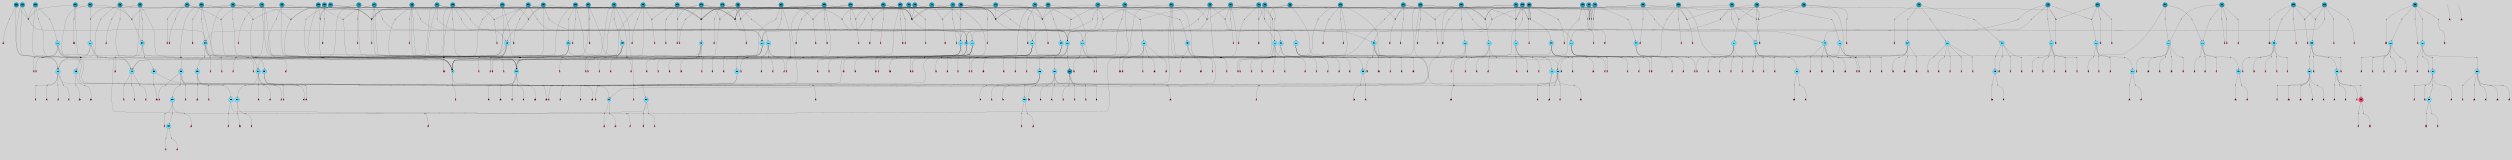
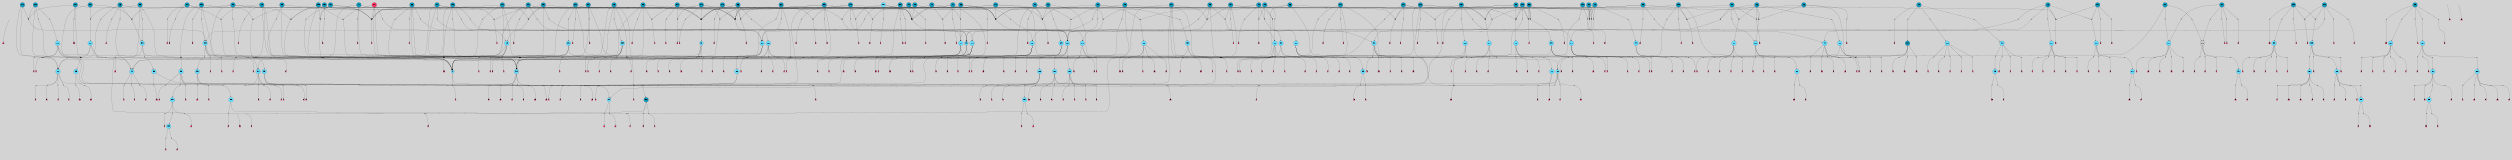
(16, 5) -> none
(374, 5) -> (374, 5)
(883, 5) -> (883, 5)
(1908, 43) -> (1908, 43)
(2202, 43) -> (2202, 43)
(1070, 72) -> (1070, 72)
(237, 100) -> none
(646, 100) -> (646, 100)
(2361, 100) -> (2361, 100)
